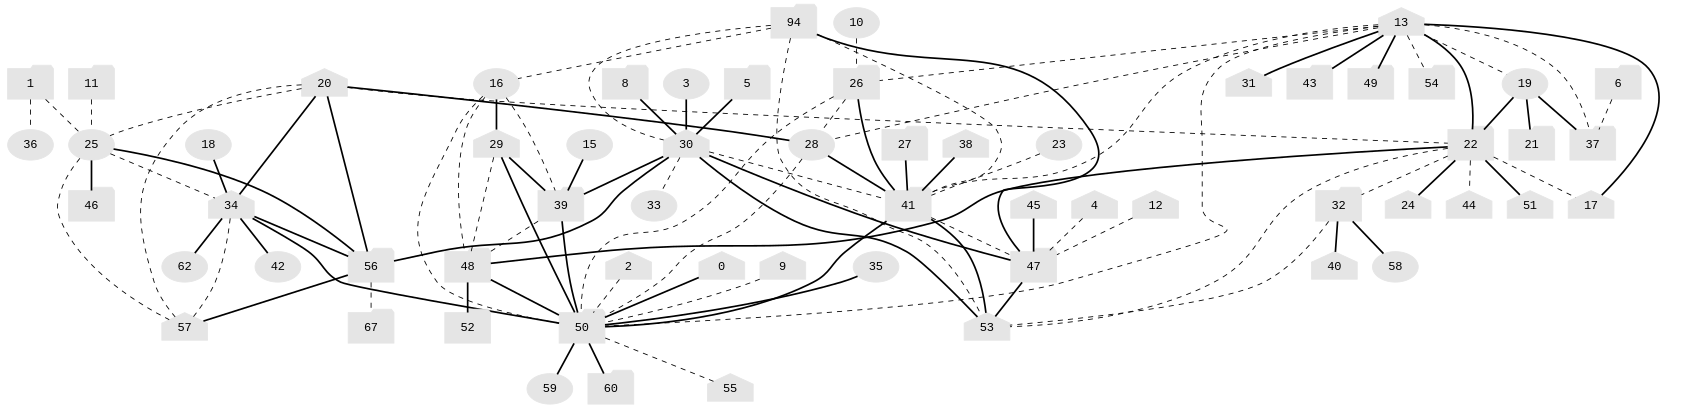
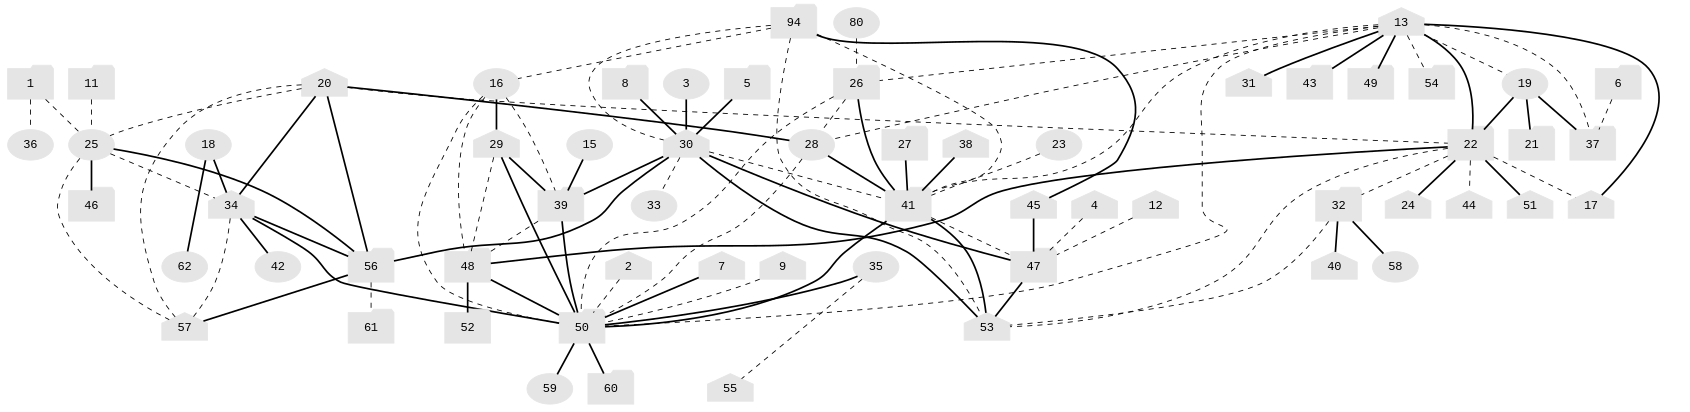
(857, 23) -> (857, 23)
(1067, 102) -> (1058, 45)
(208, 236) -> (197, 206)
(722, 267) -> (722, 267)
(371, 328) -> (371, 328)
(659, 360) -> (802, 329)
